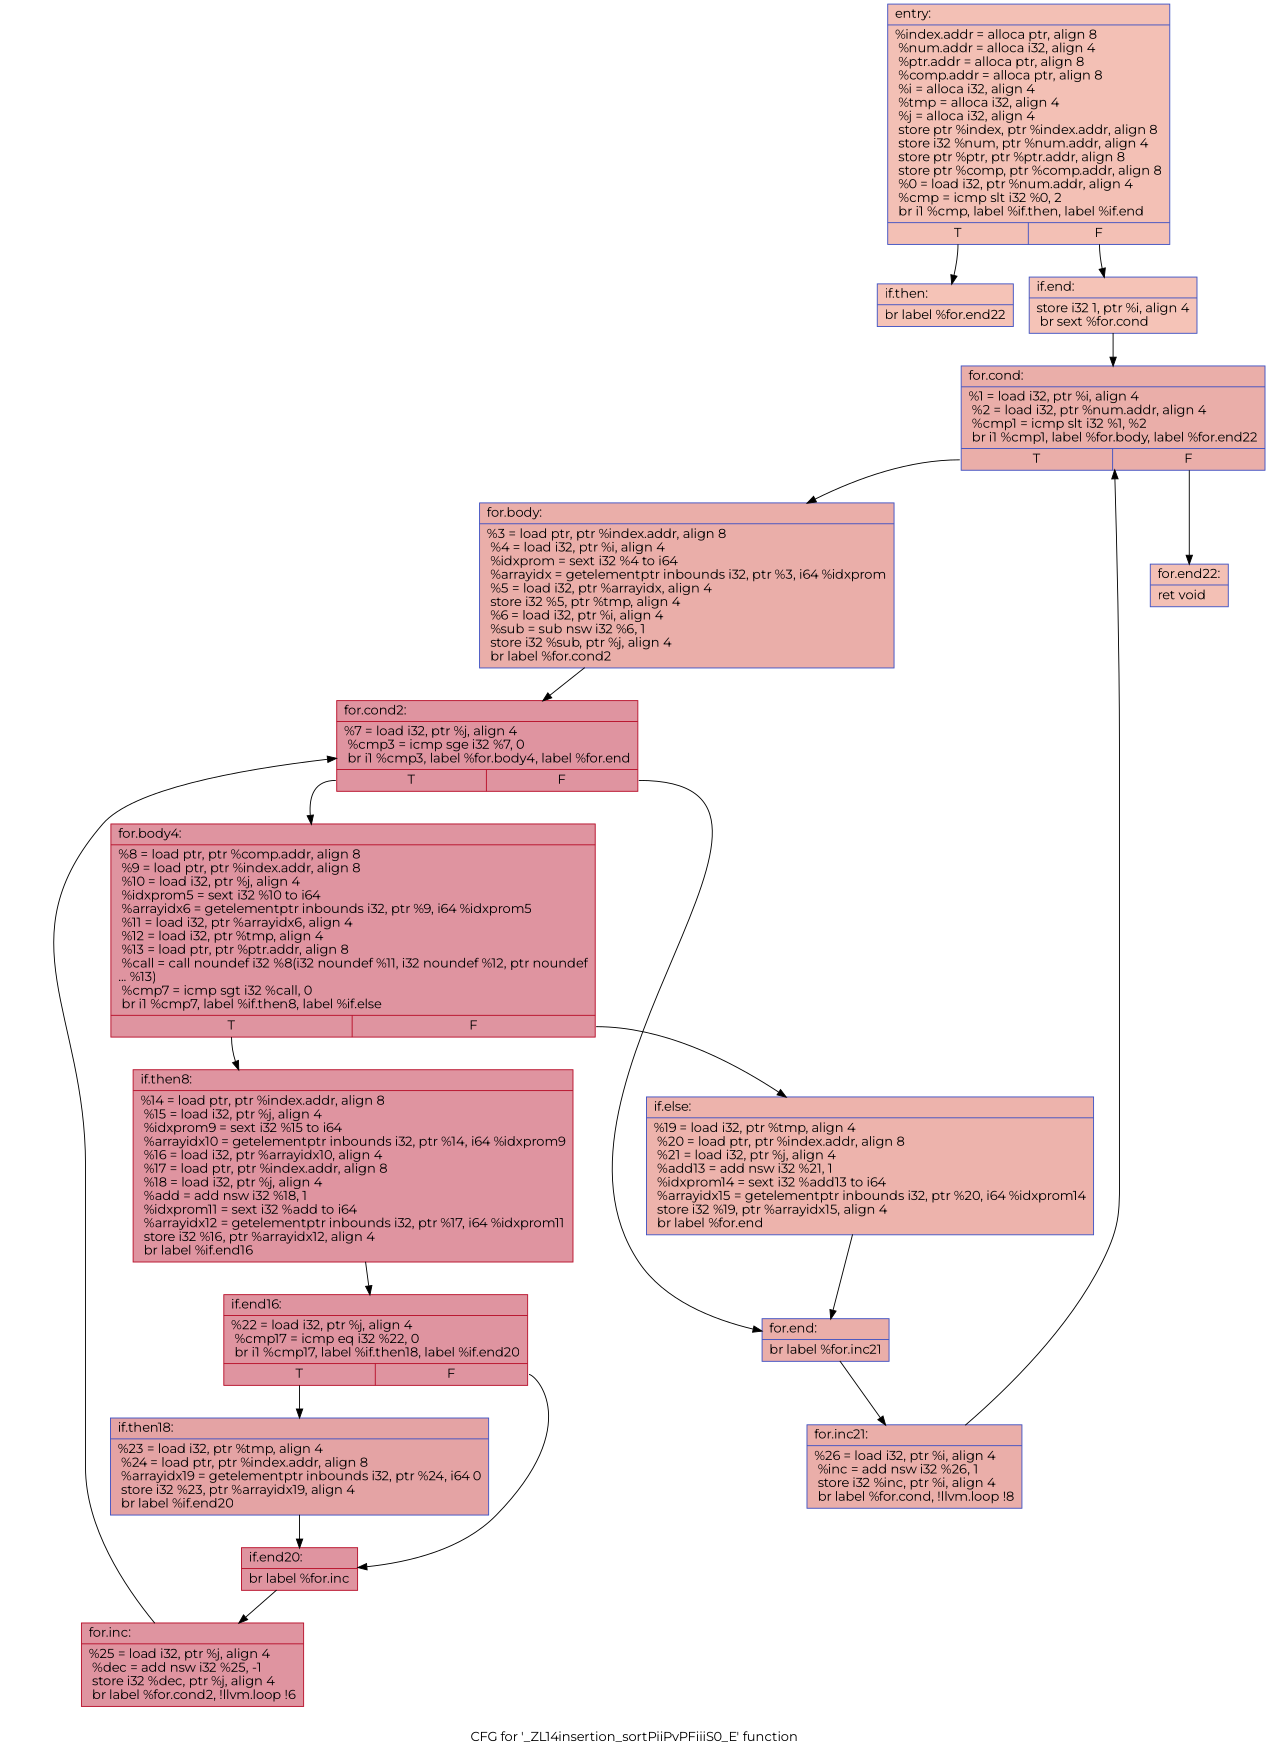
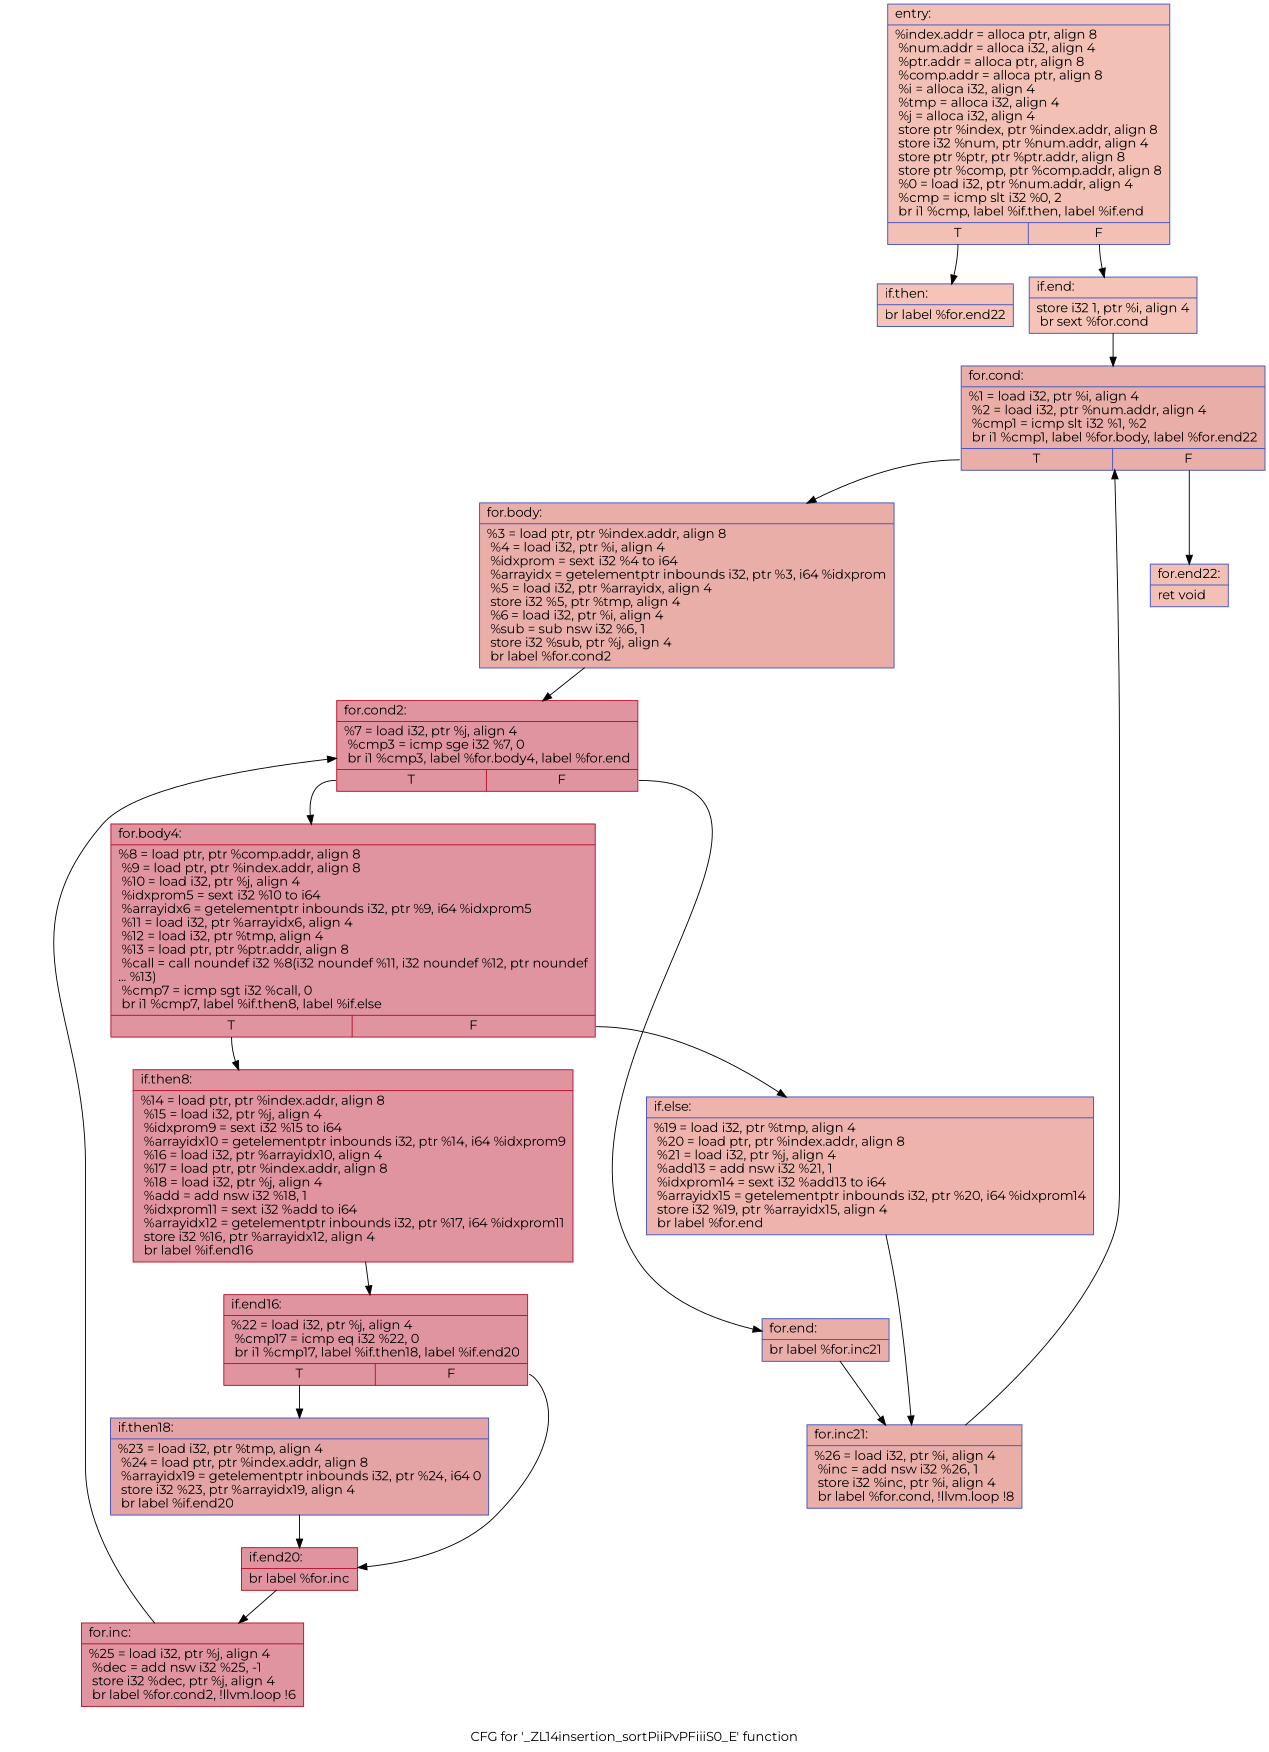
(843, 1272) -> (901, 1325)
